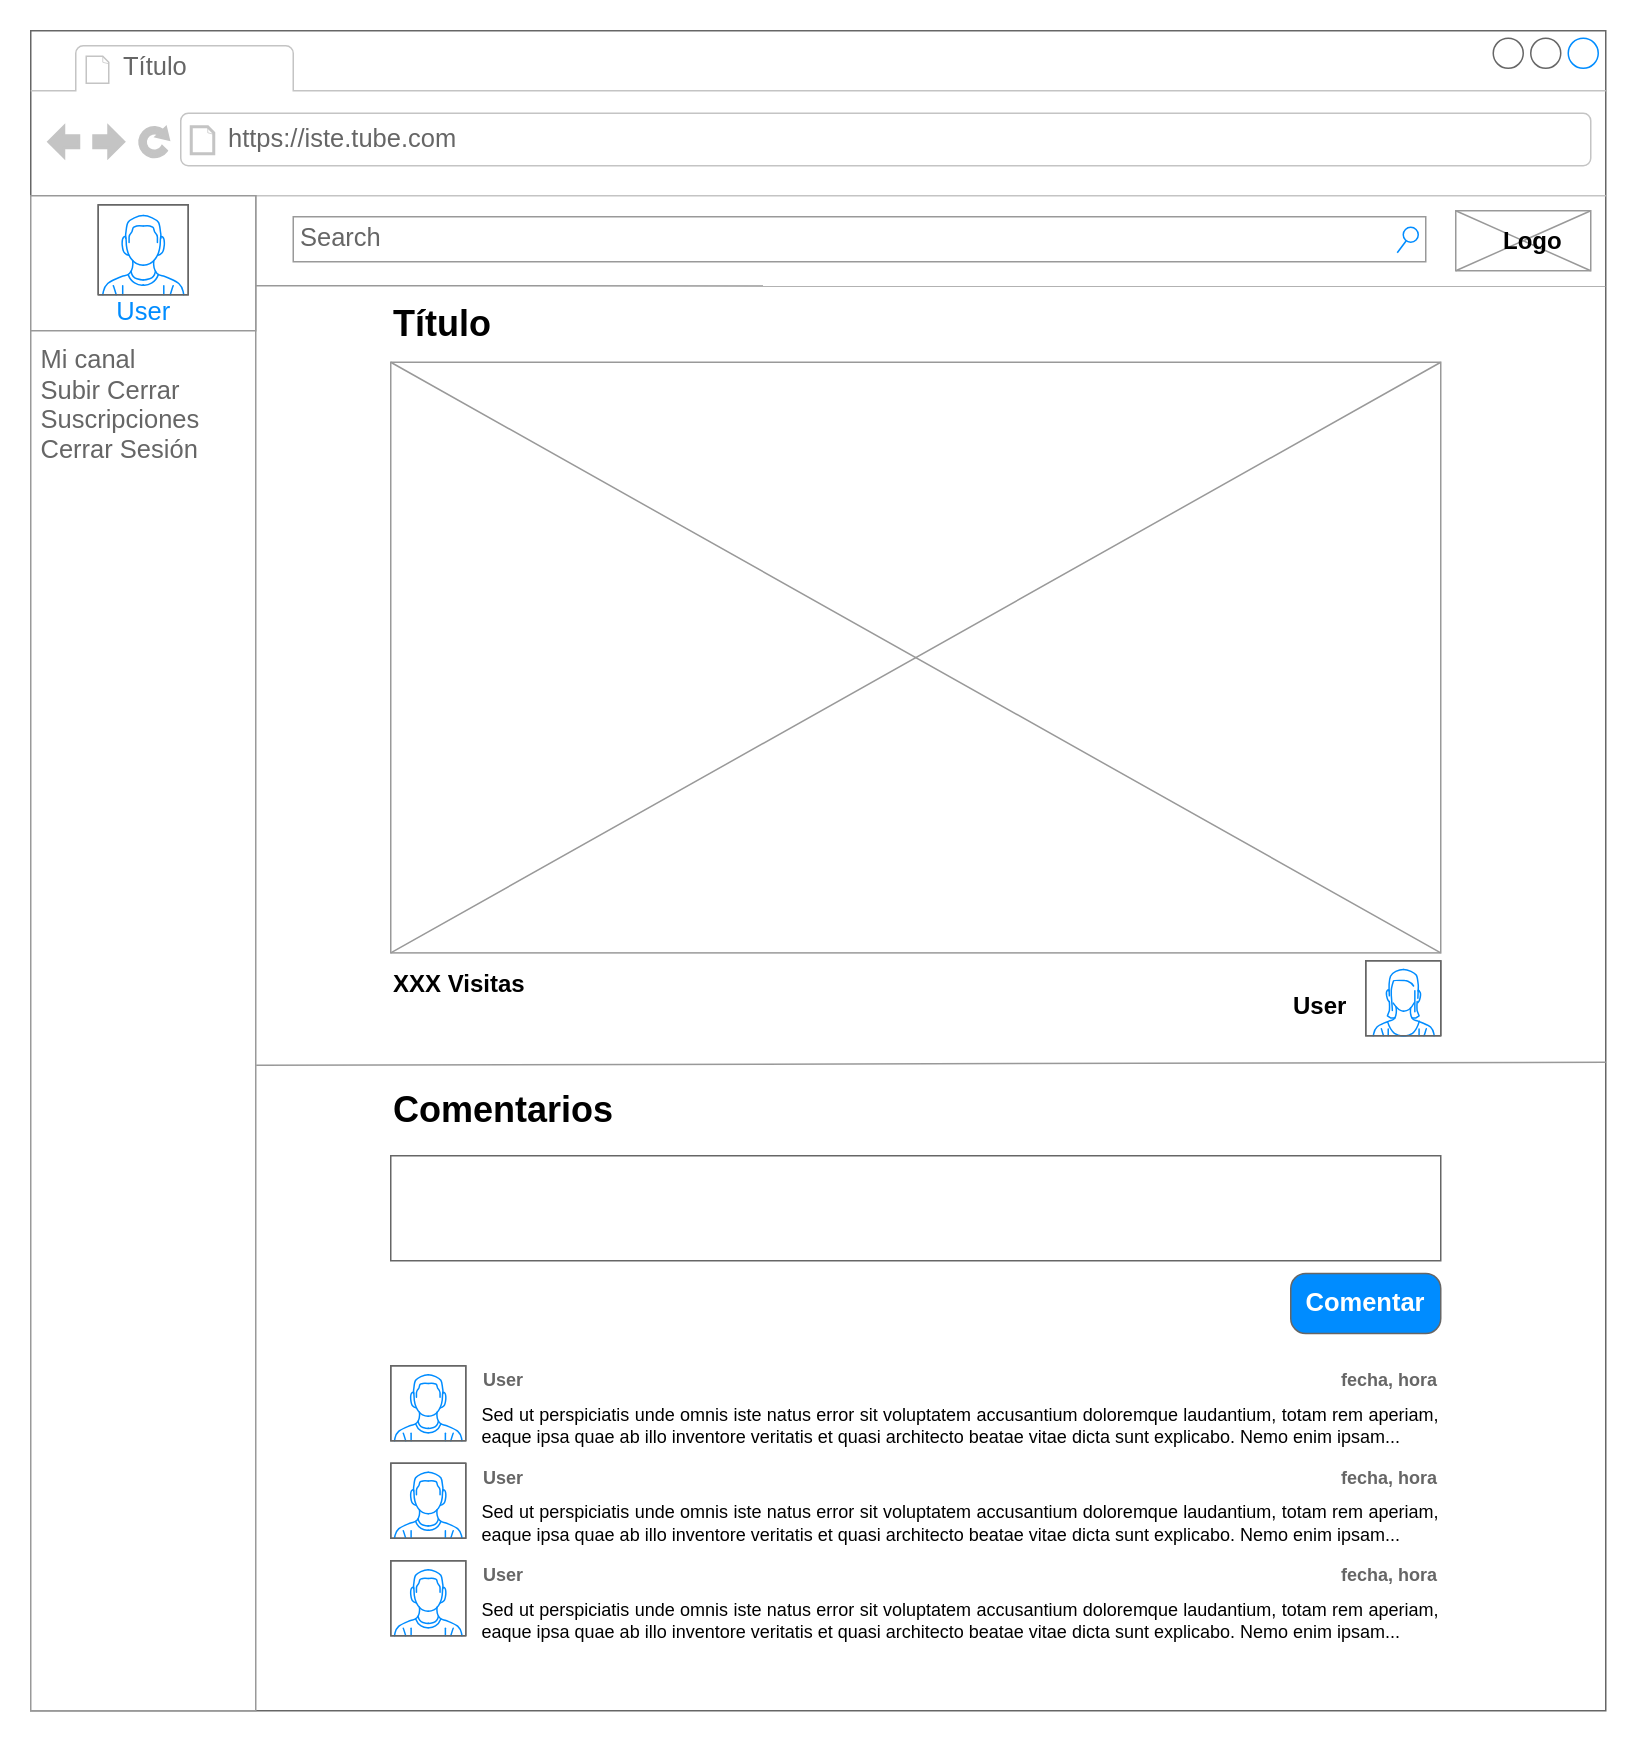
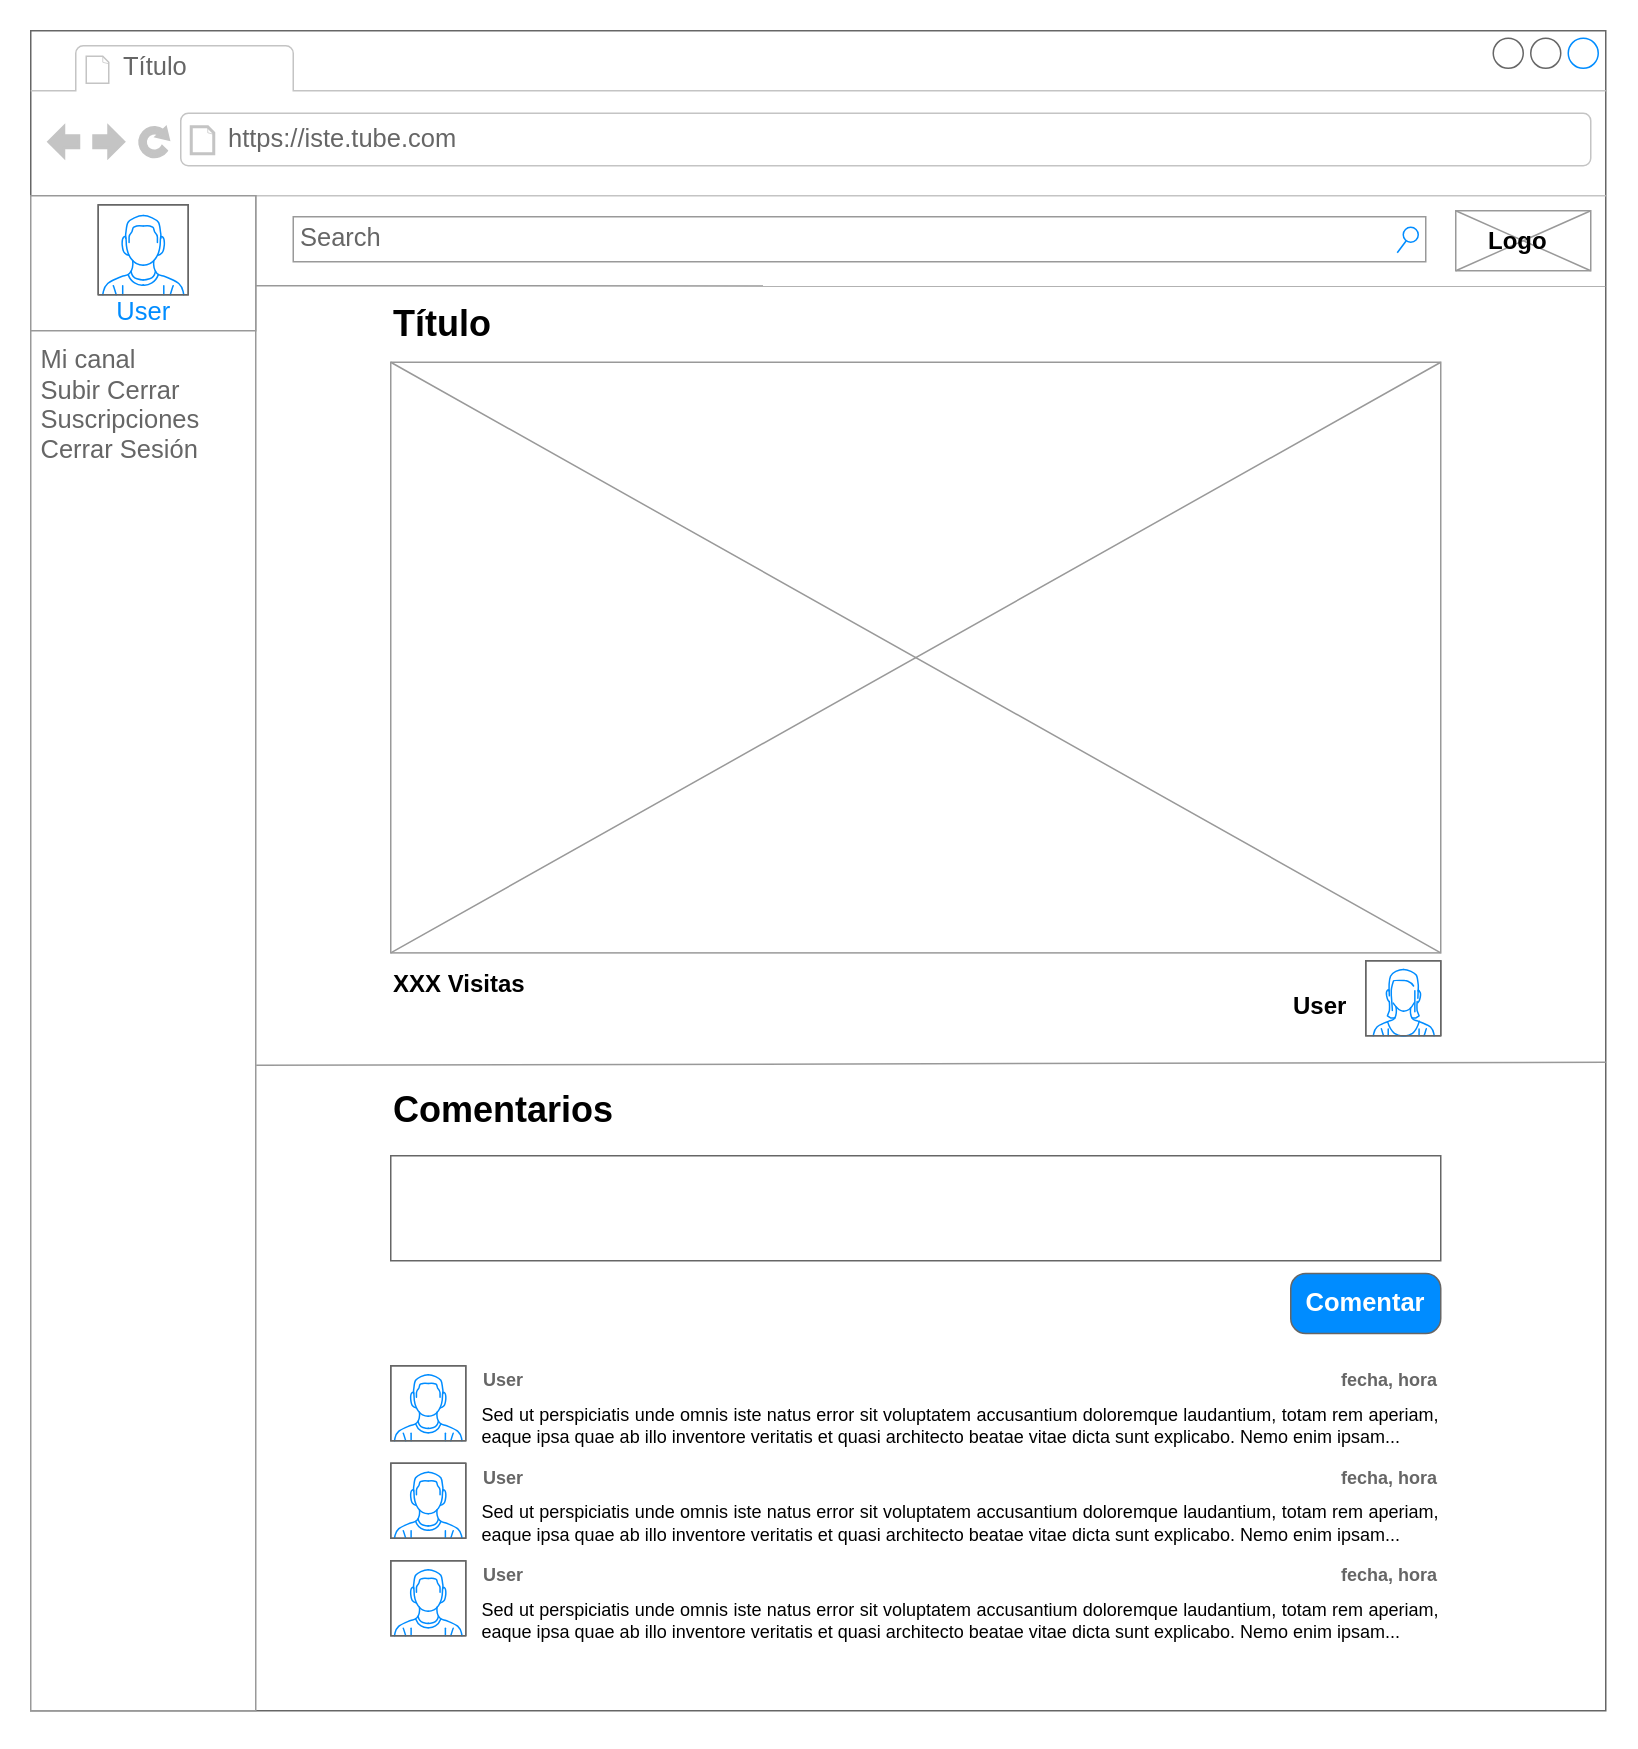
(1538, 241) -> (1523, 241)
